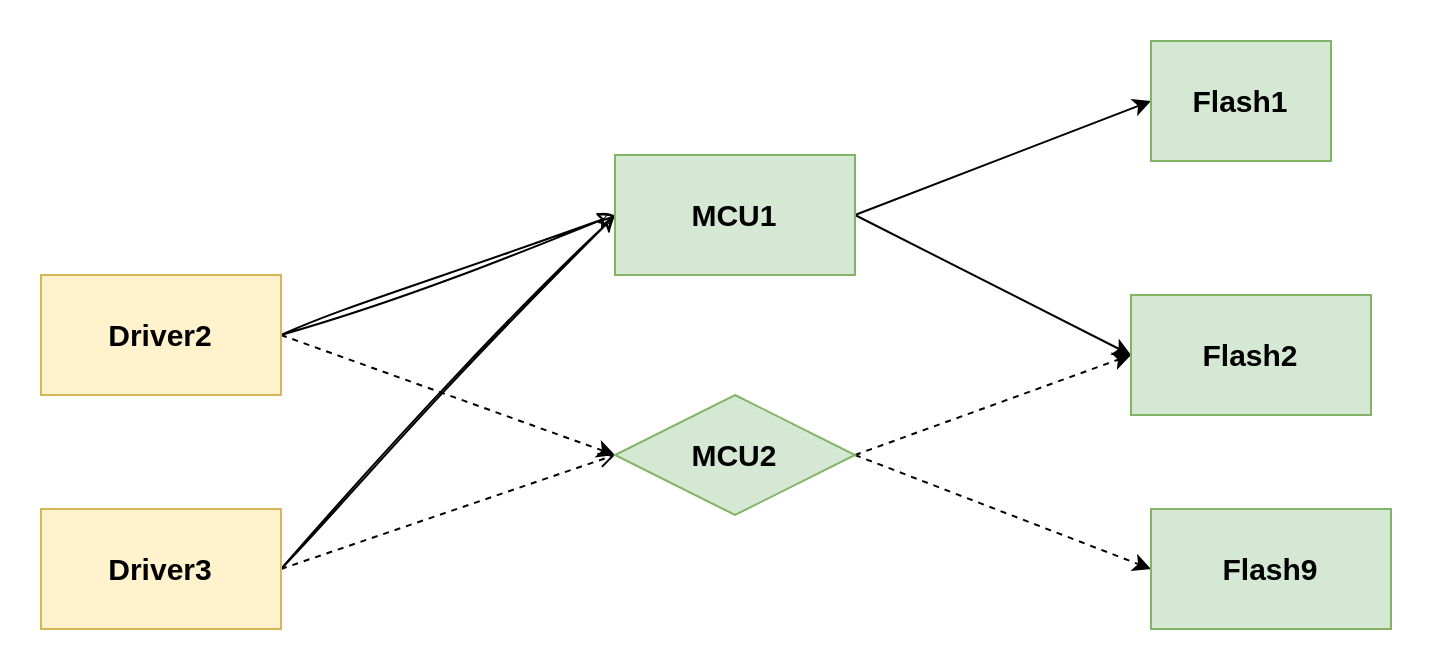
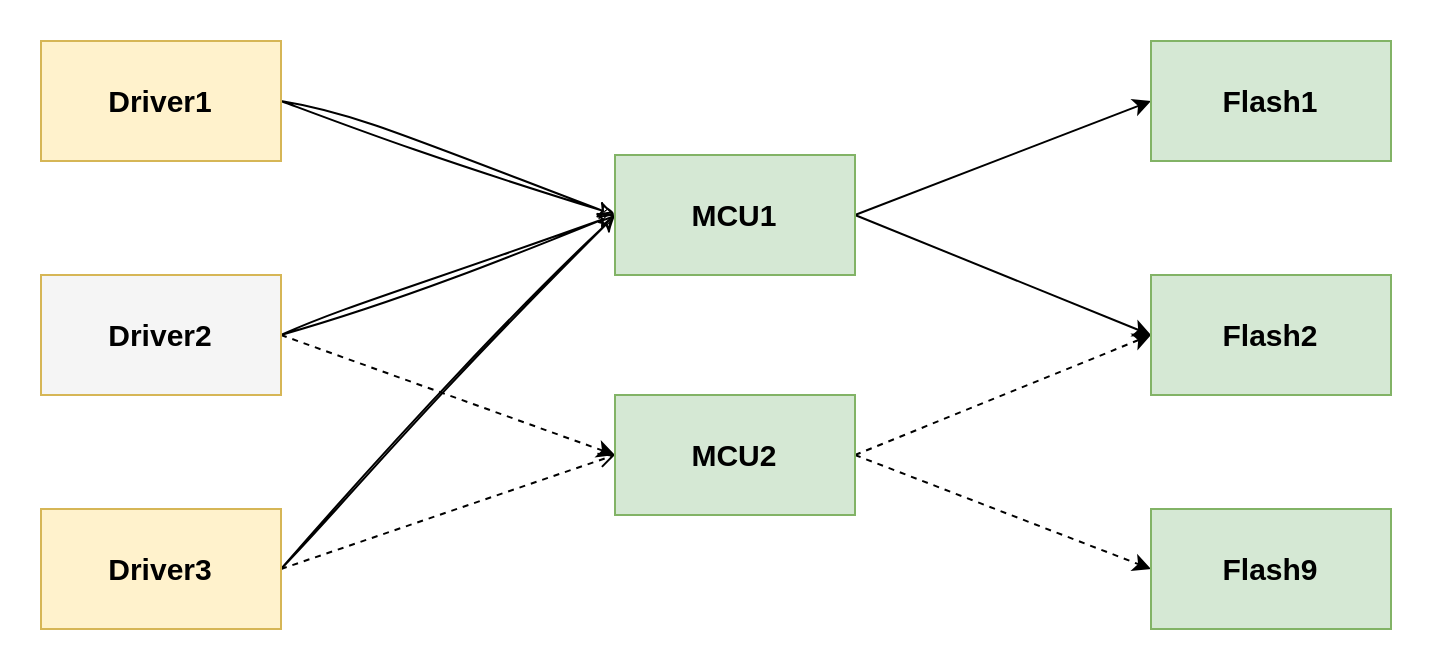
none -> (161, 101)
(1241, 101) -> (1271, 101)
none -> (442, 156)
(161, 335) -> (161, 335)
(1251, 355) -> (1271, 335)
(735, 455) -> (735, 455)
